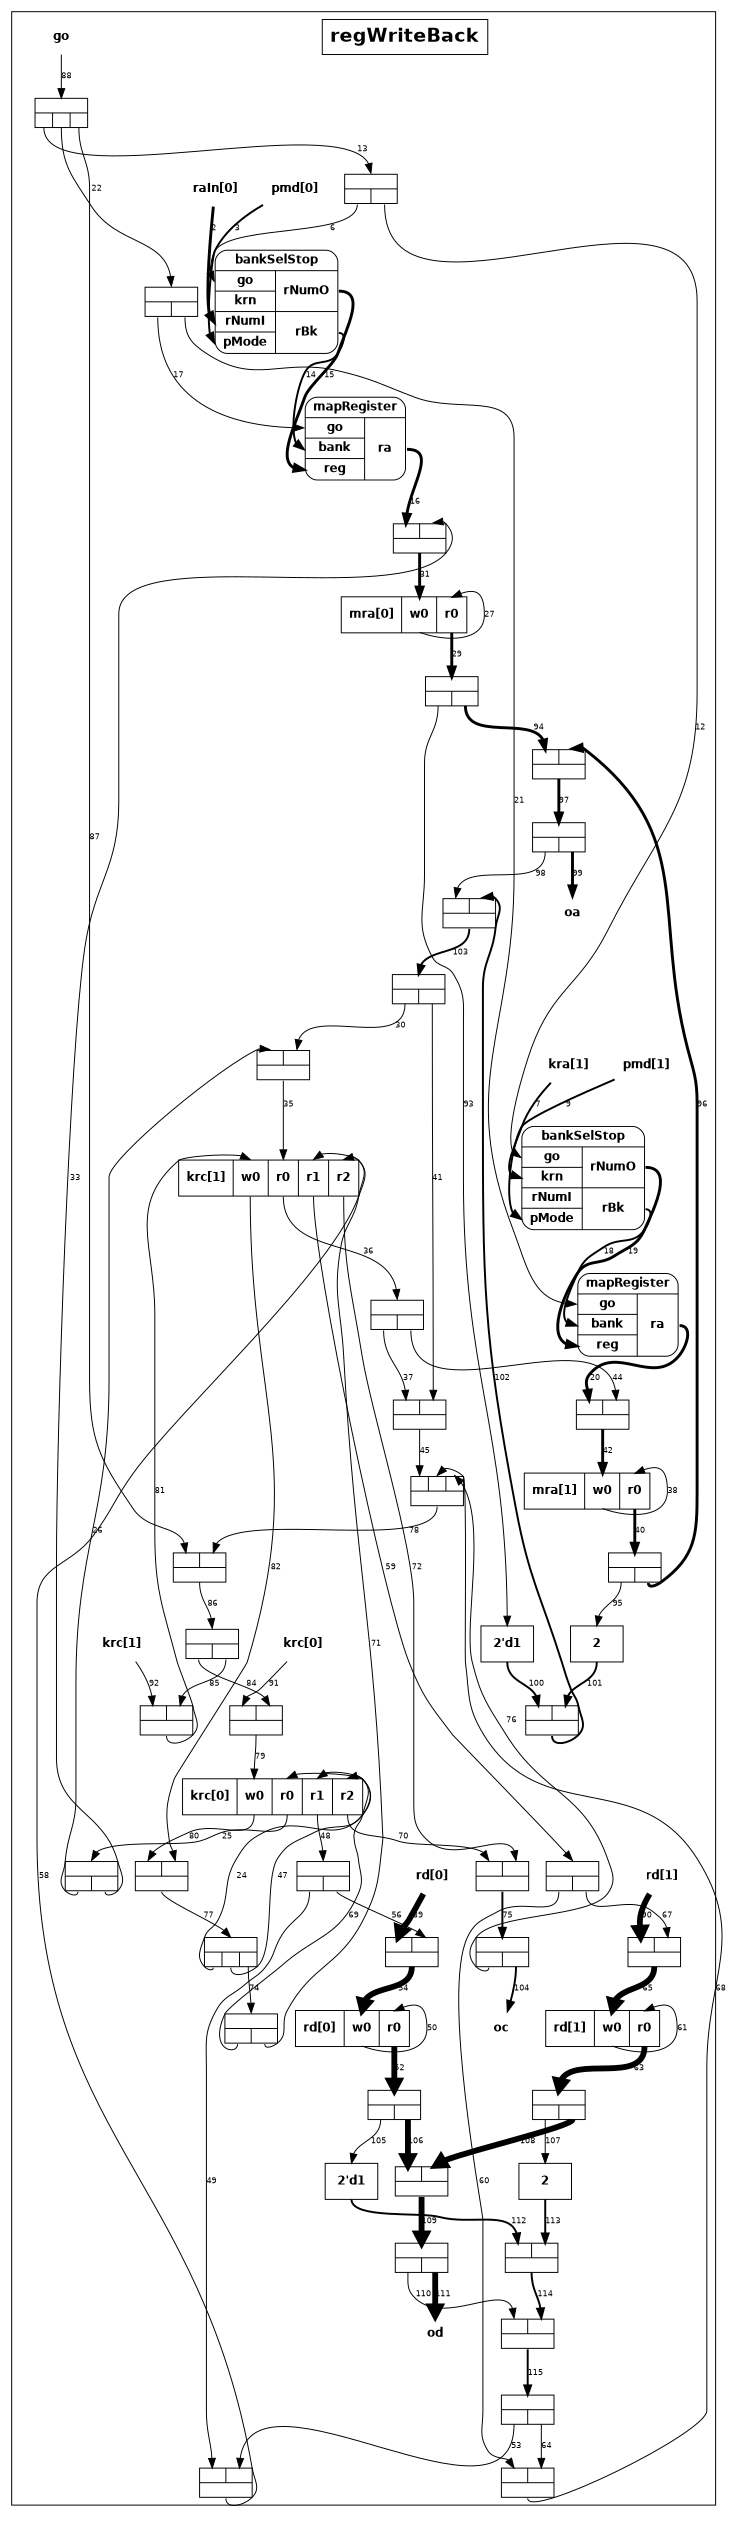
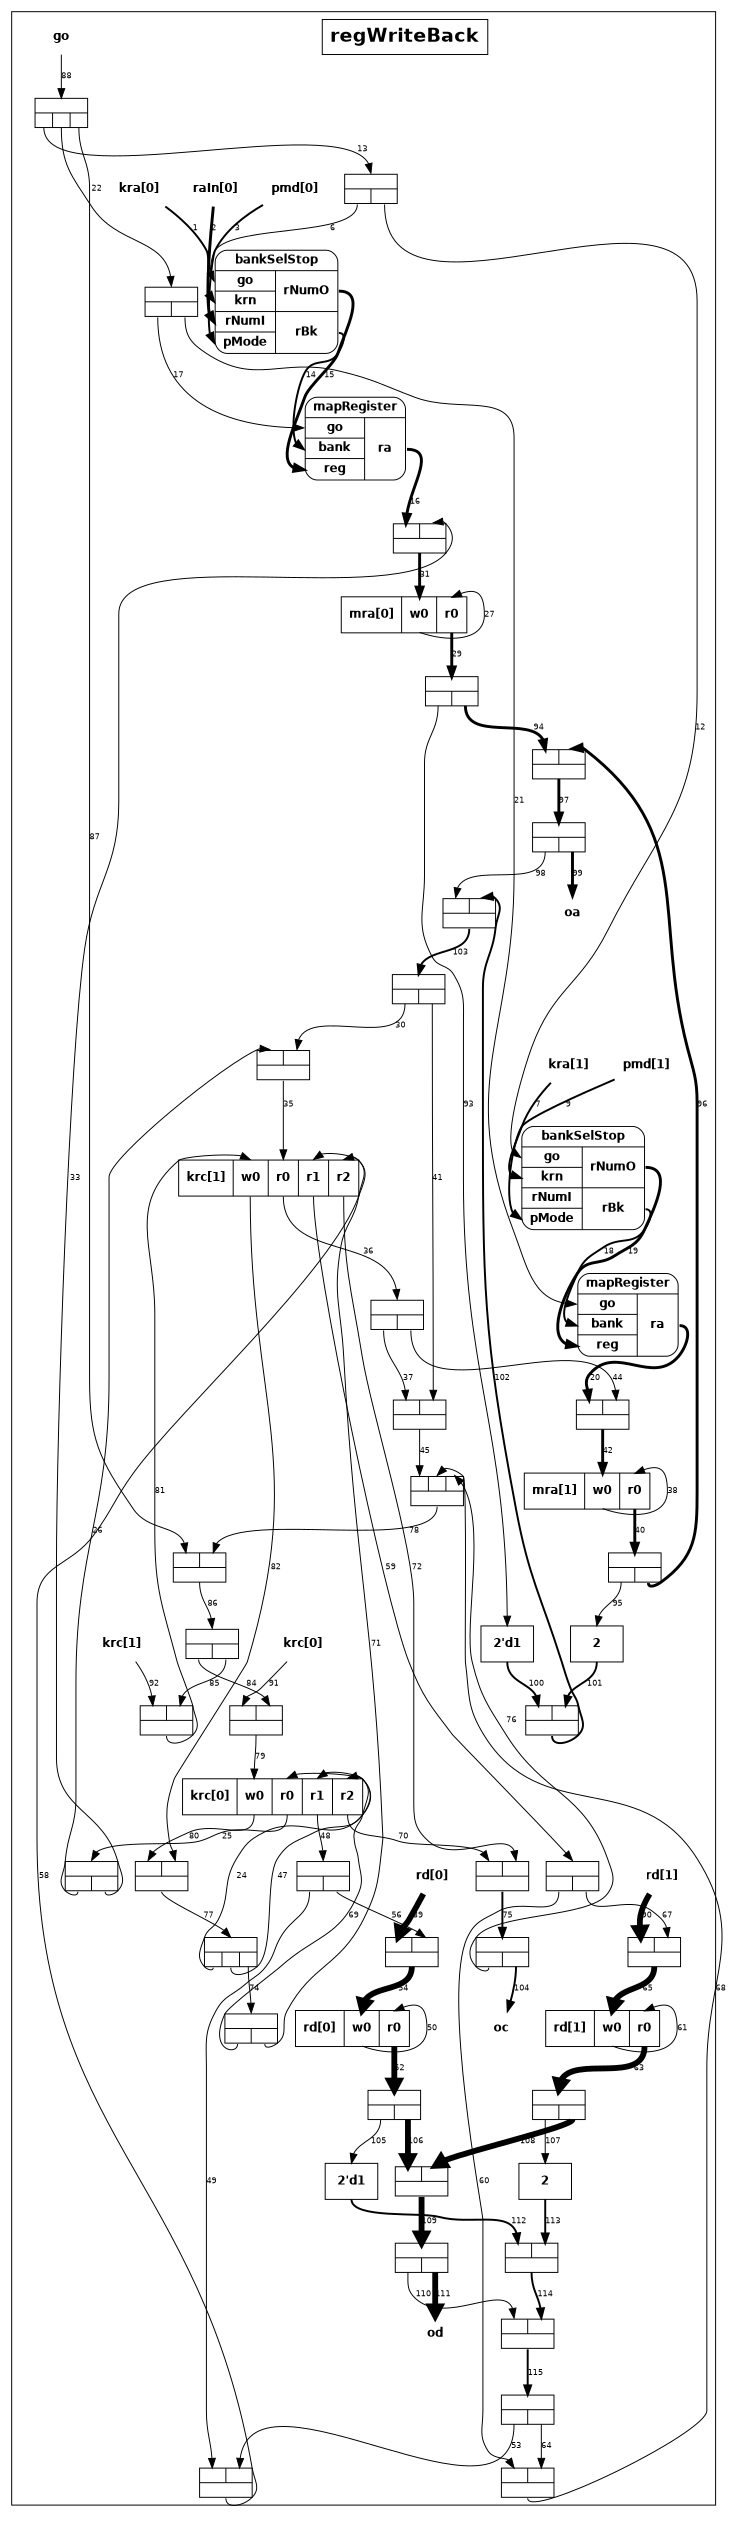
none -> (139, 189)
